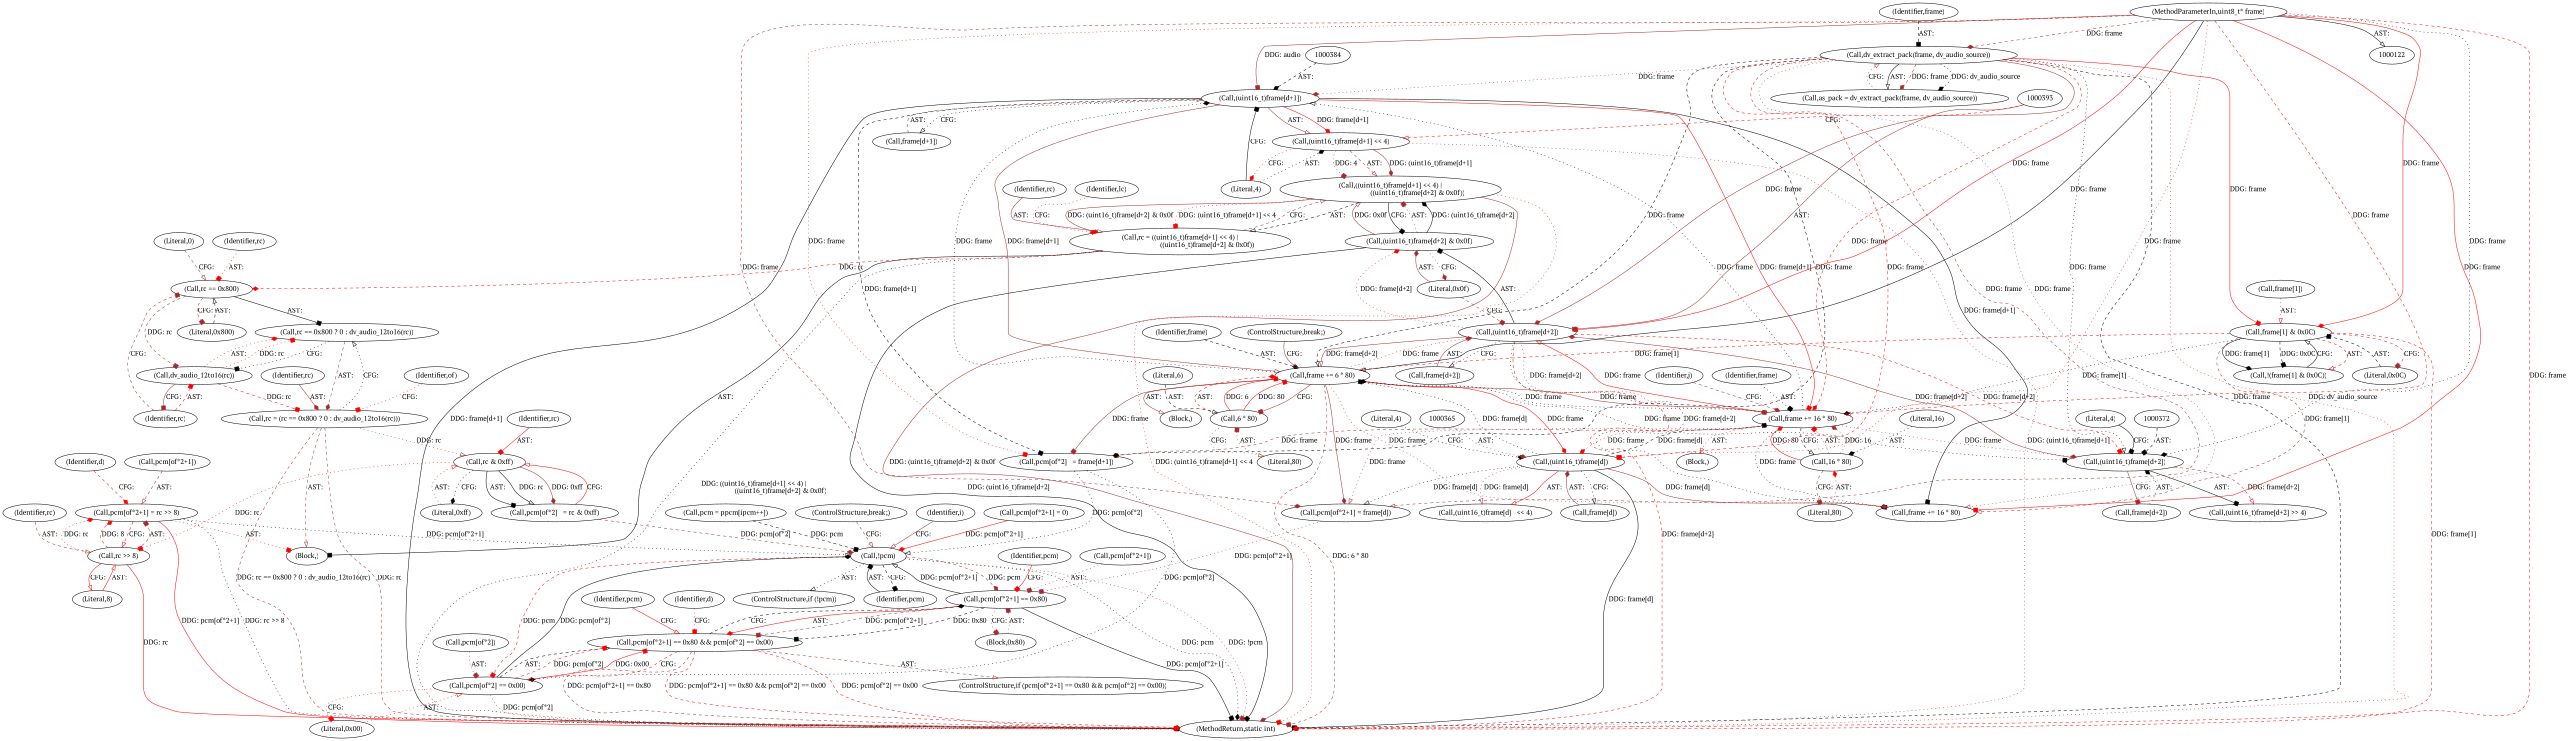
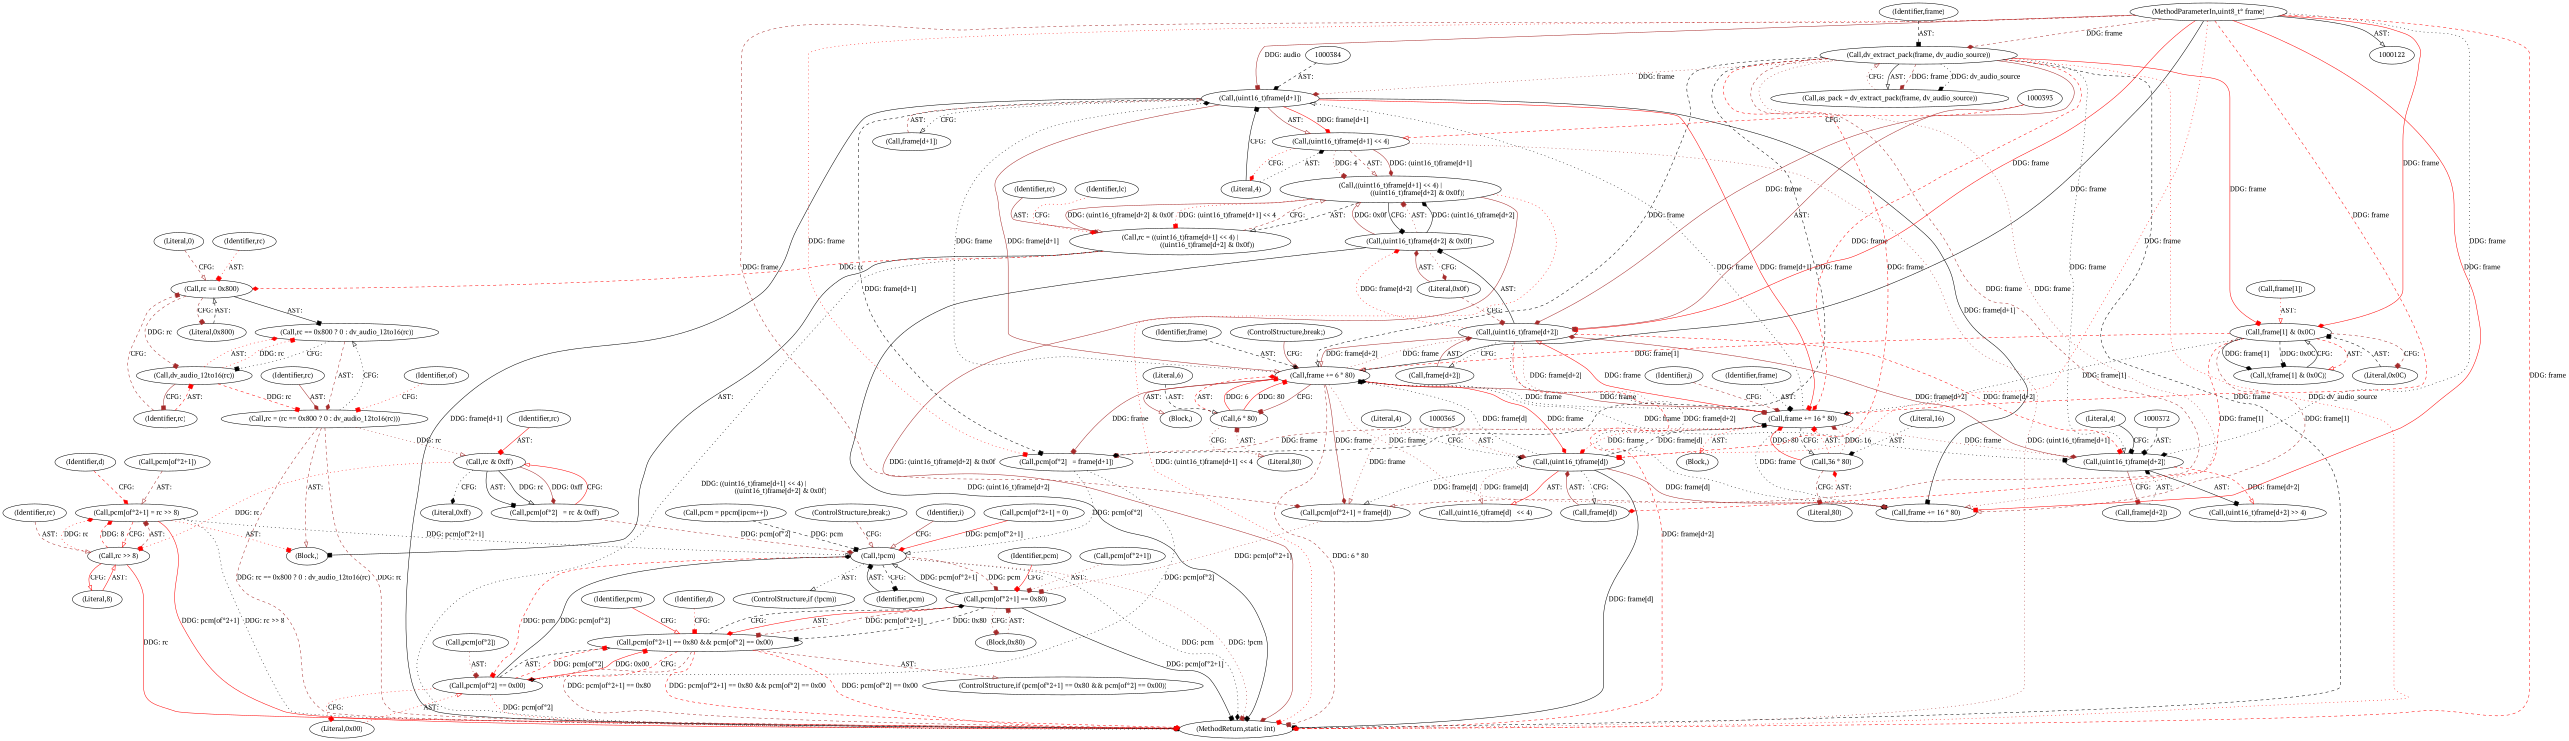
(1832, 462) -> (1832, 462)
(433, 482) -> none
(2089, 725) -> (2000, 491)
